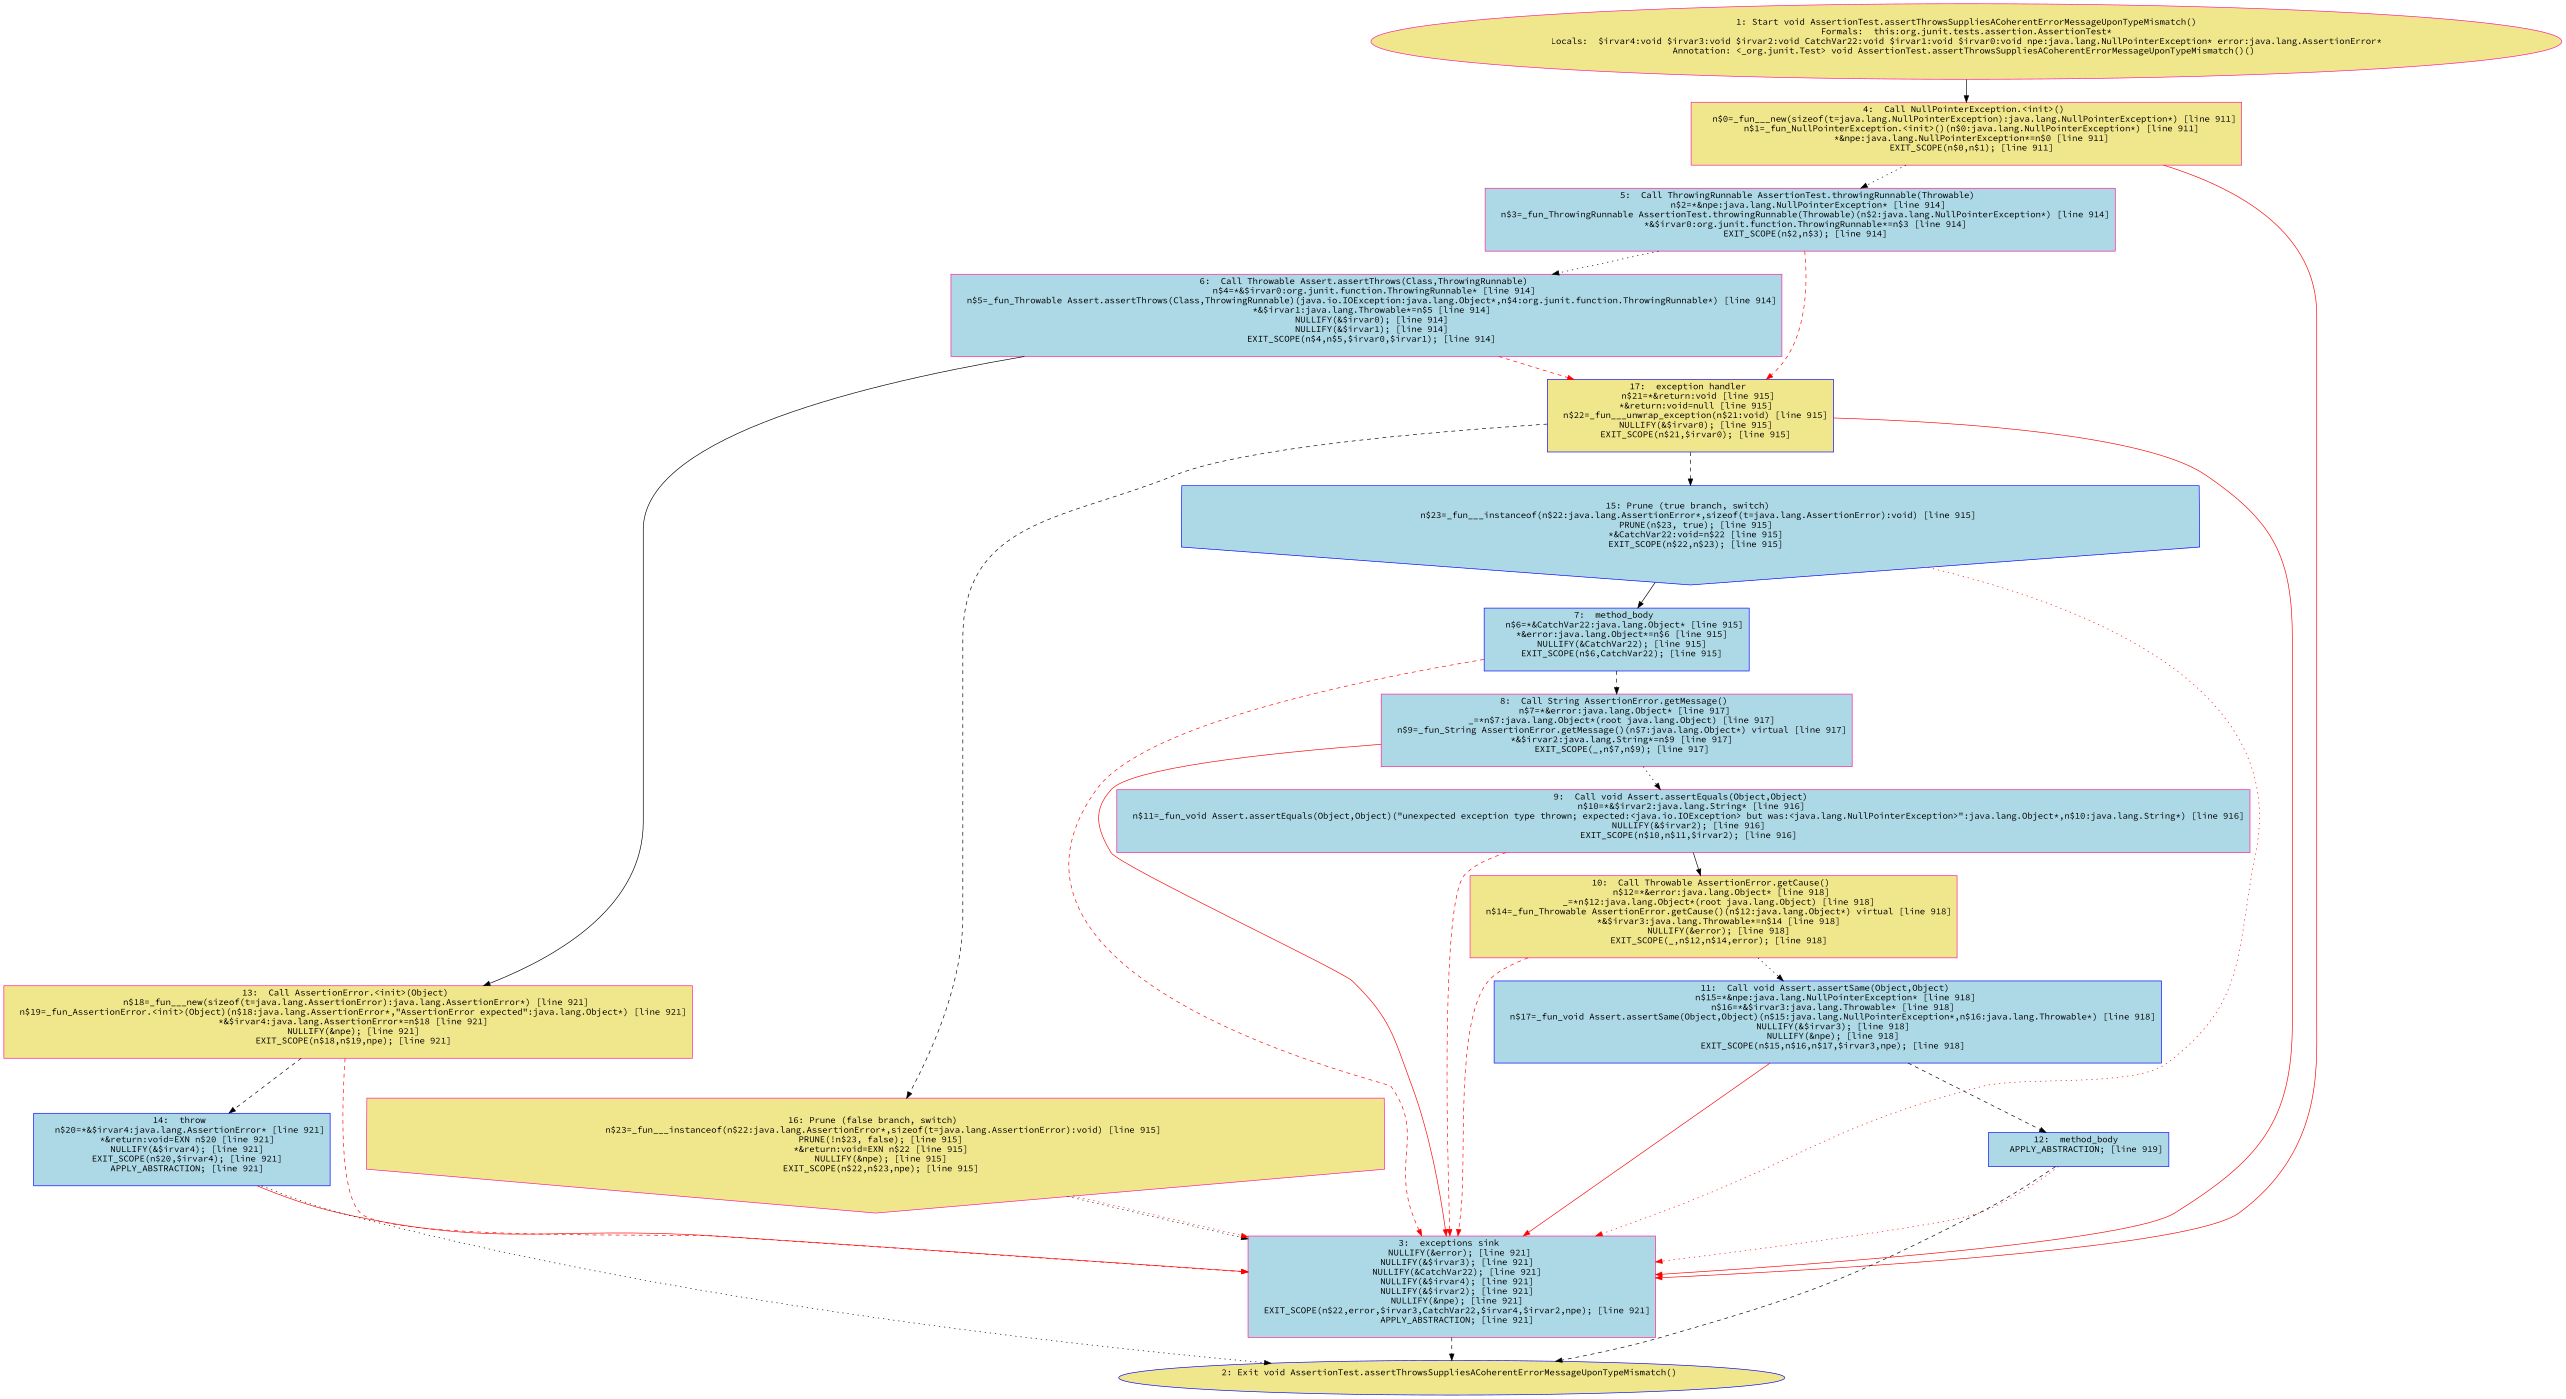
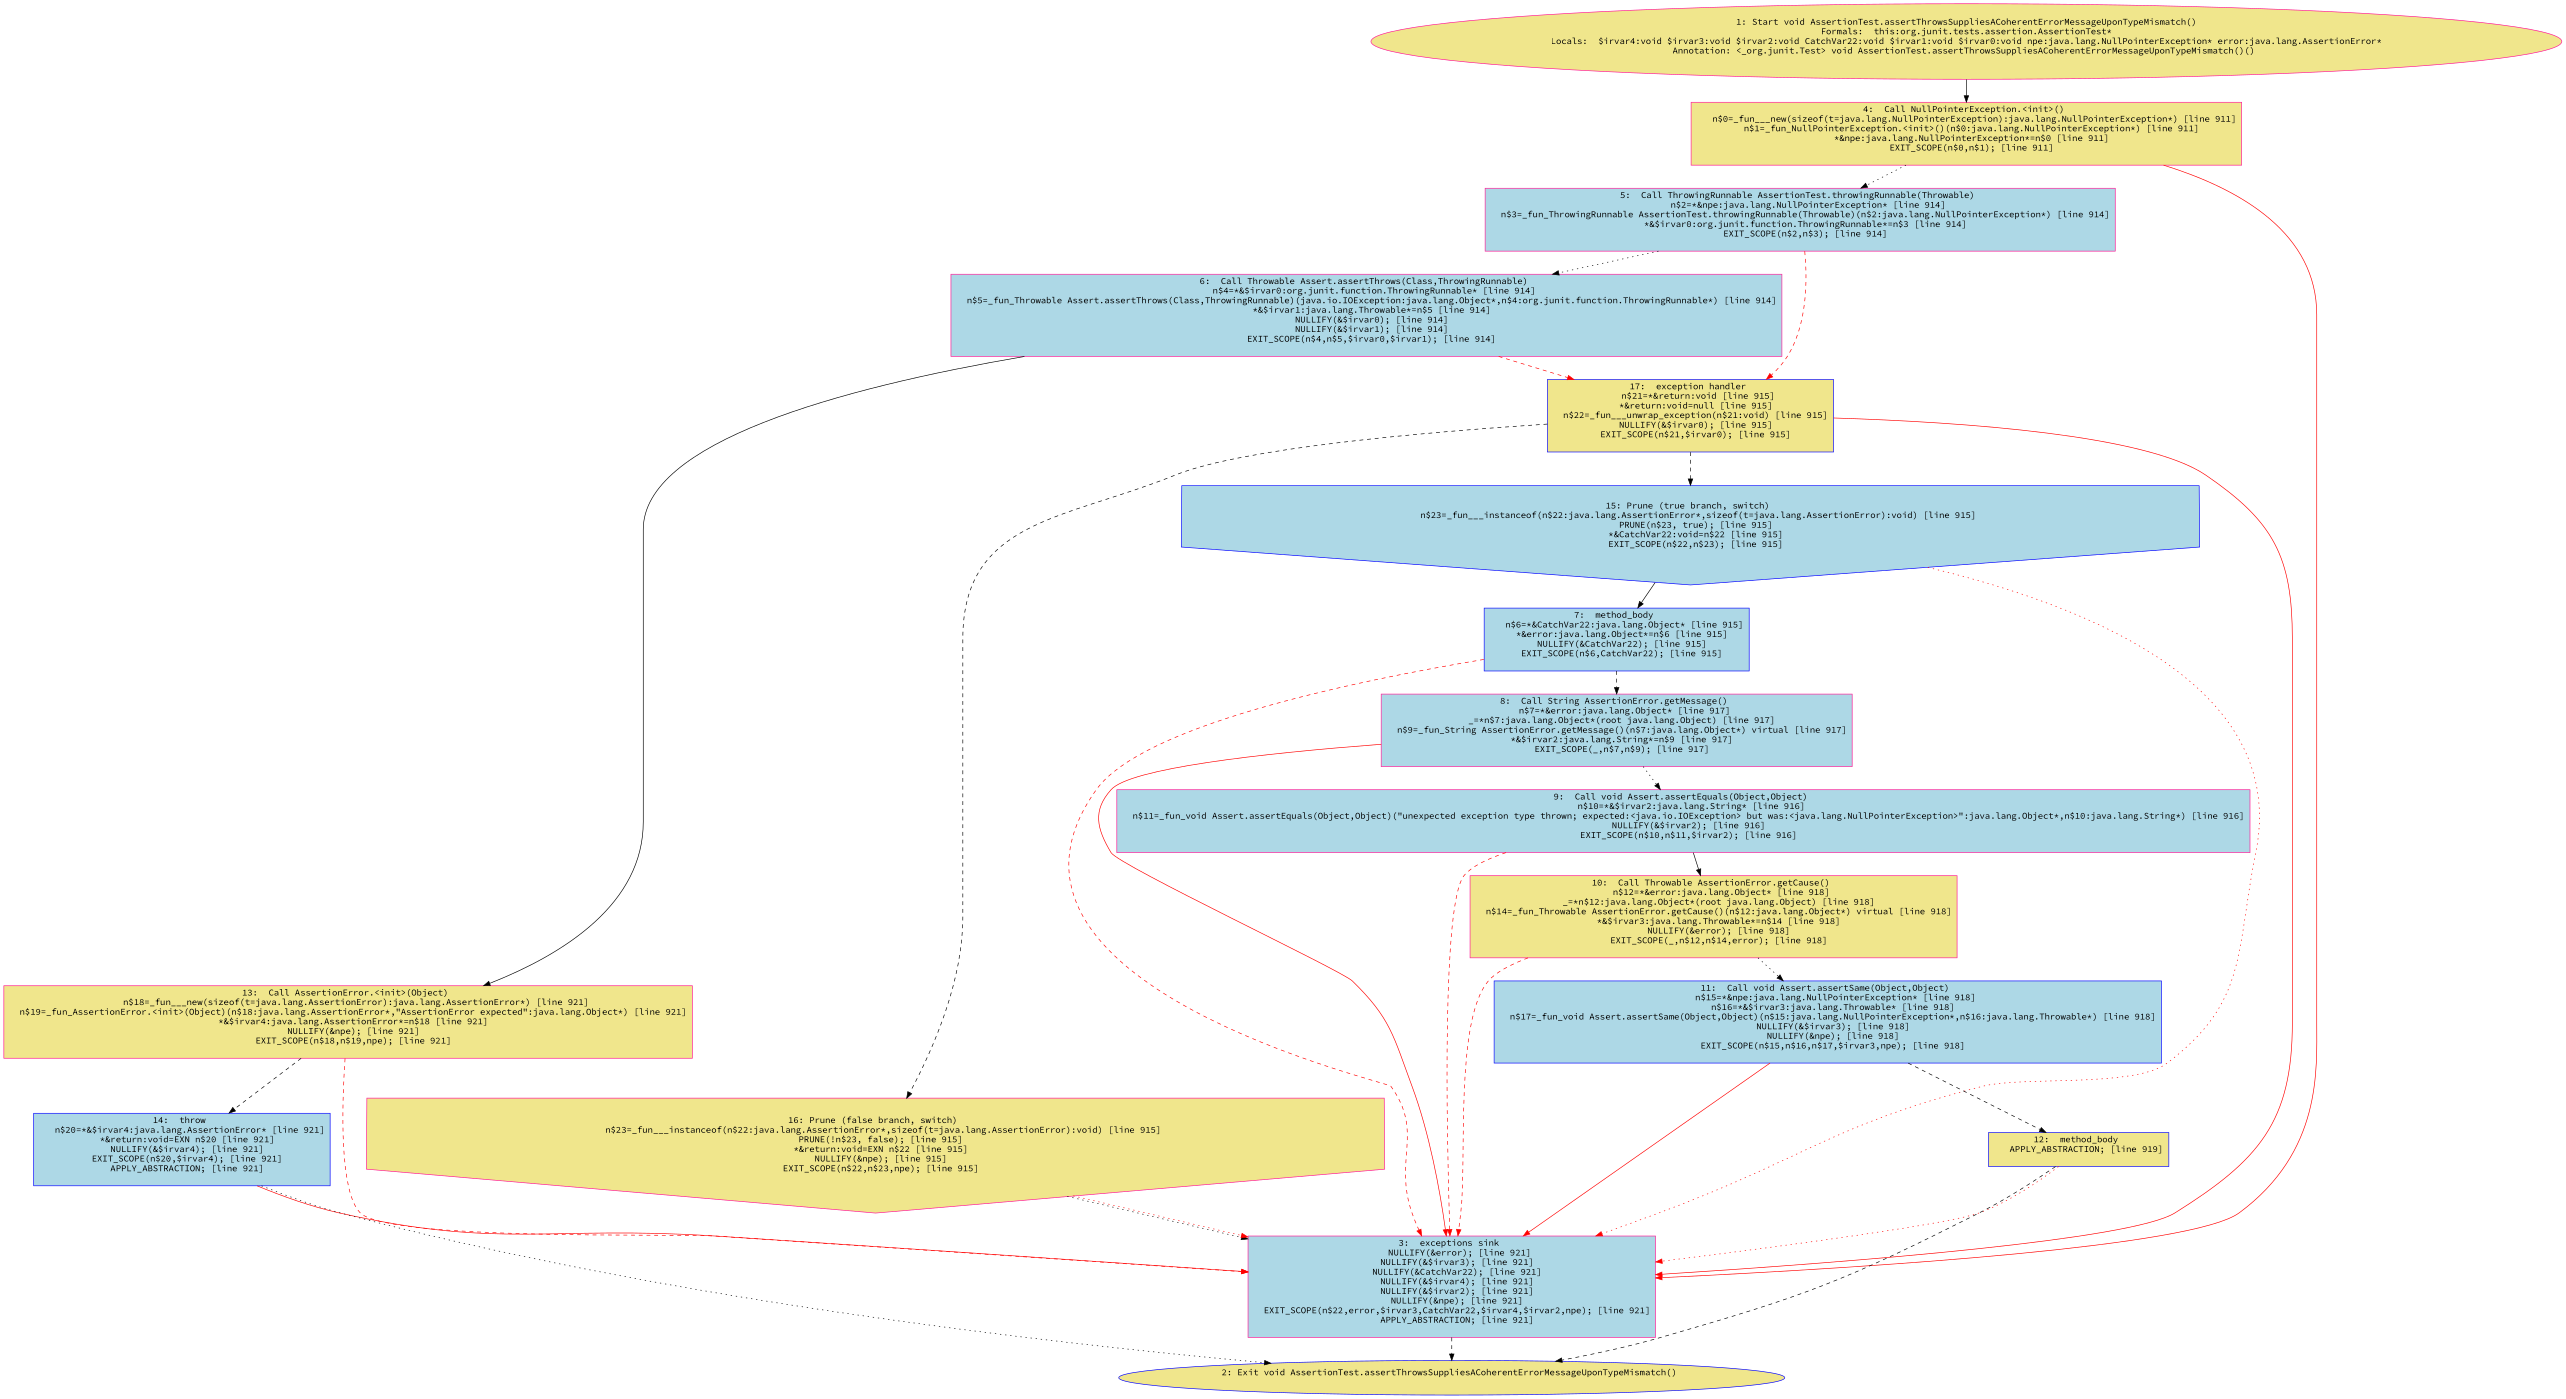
(2079, 1150) -> (2079, 1150)
